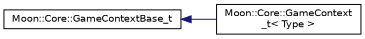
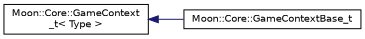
(204, 19) -> (171, 19)
